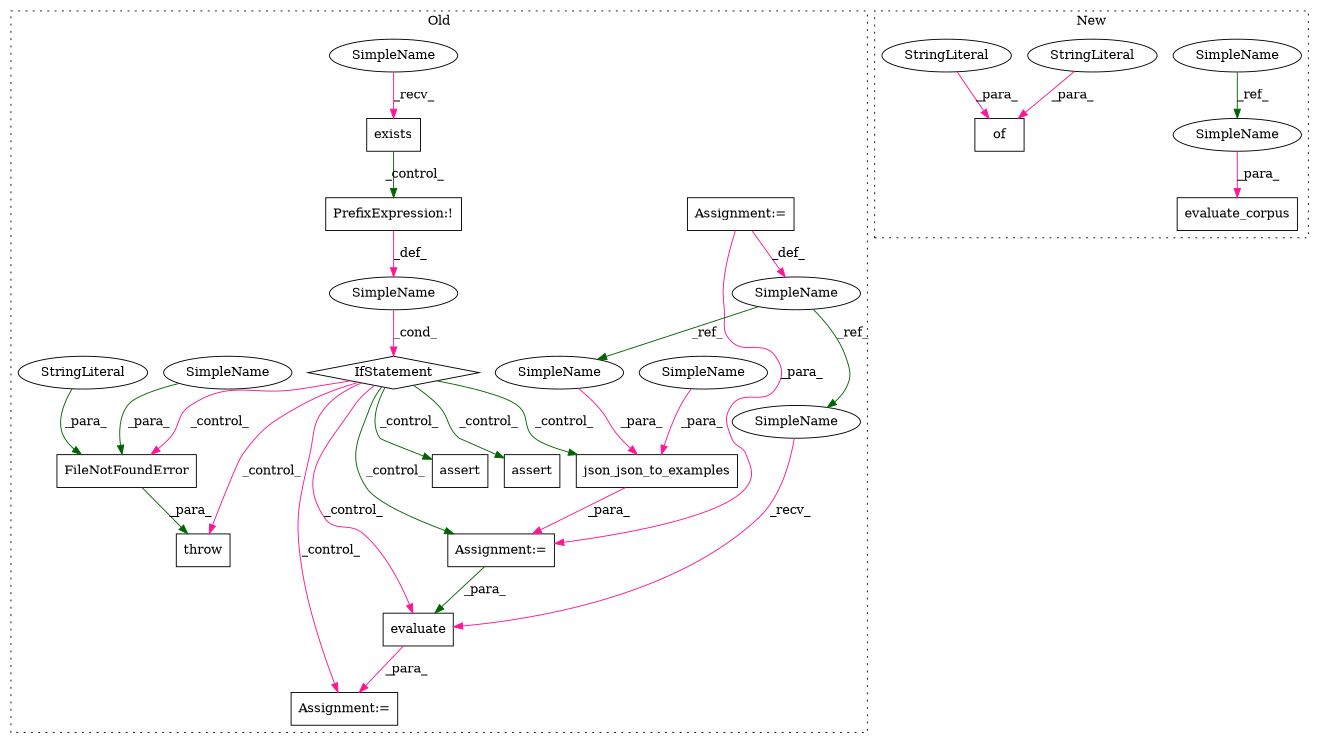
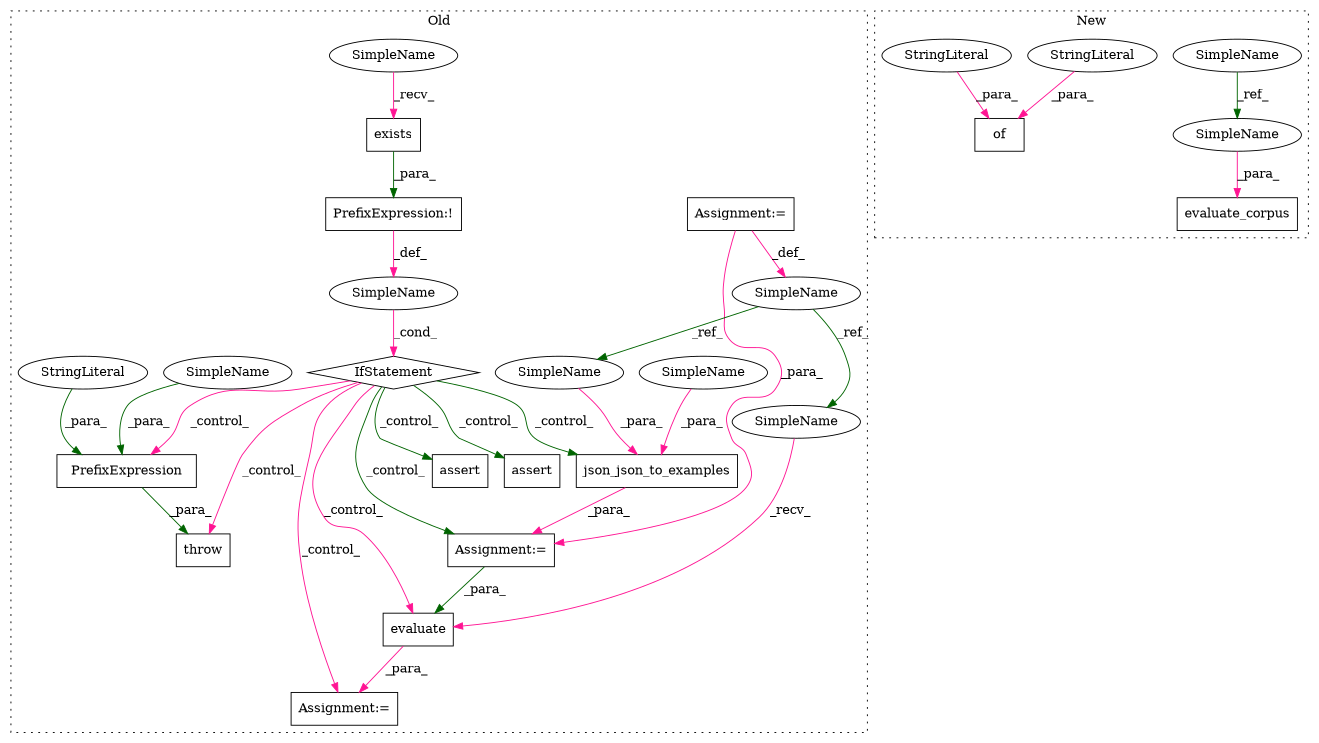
(415, 174) -> (415, 174)
(127, 471) -> (127, 471)
